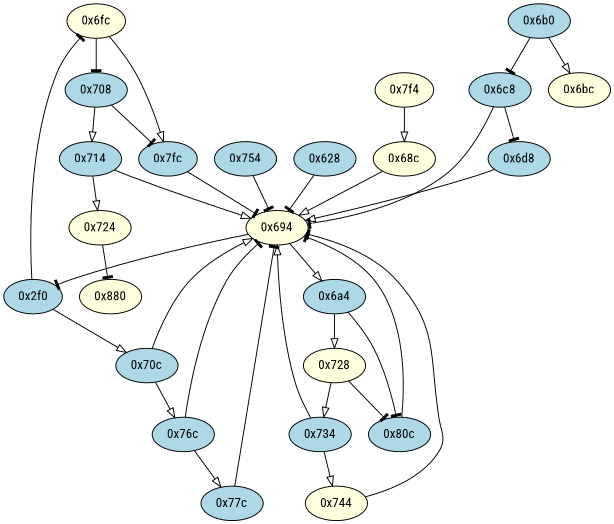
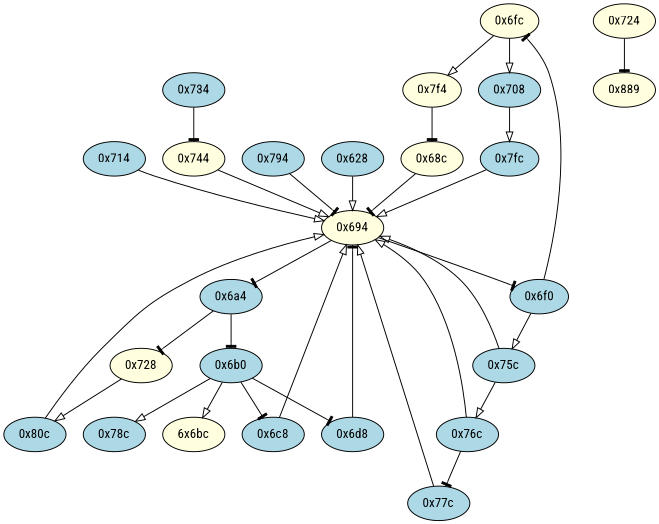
(96, 53) -> (510, 51)
(140, 82) -> (474, 52)
(579, 90) -> (194, 434)
(94, 120) -> none
(404, 120) -> (432, 122)
(509, 122) -> (293, 401)
(130, 123) -> (510, 120)
(246, 159) -> (273, 159)
(435, 182) -> (311, 336)
(441, 186) -> (353, 334)
(95, 189) -> none
(303, 191) -> (353, 189)
(345, 191) -> (394, 192)
(220, 192) -> (436, 191)
(303, 258) -> (294, 261)
(33, 297) -> (539, 297)
(111, 297) -> (624, 90)
(390, 308) -> (160, 298)
(207, 325) -> (445, 320)
(334, 326) -> (188, 330)
(285, 338) -> none
(432, 357) -> (269, 191)
(379, 359) -> (231, 329)
(147, 366) -> (504, 366)
(254, 368) -> (397, 370)
(328, 395) -> none
(365, 398) -> (92, 397)
none -> (114, 434)
(327, 464) -> (194, 122)
(205, 465) -> (454, 466)
